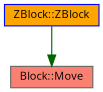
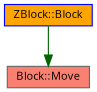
(52, 15) -> (48, 15)
